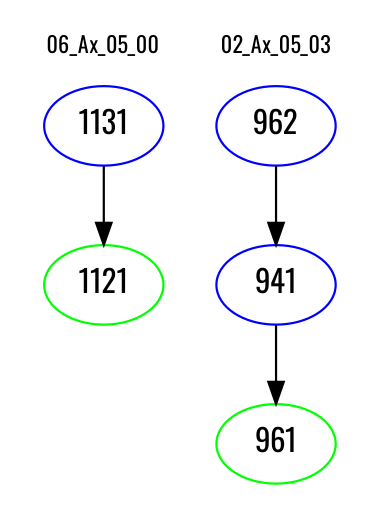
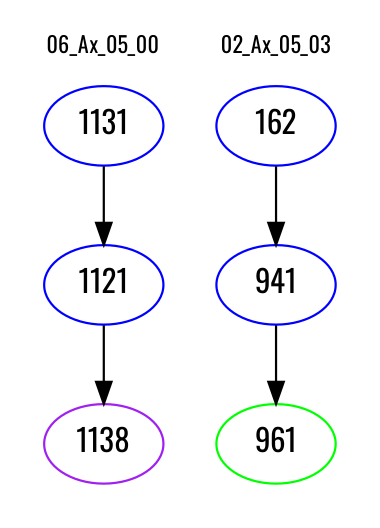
(276, 126) -> (276, 126)
(104, 285) -> (104, 285)
none -> (104, 444)
